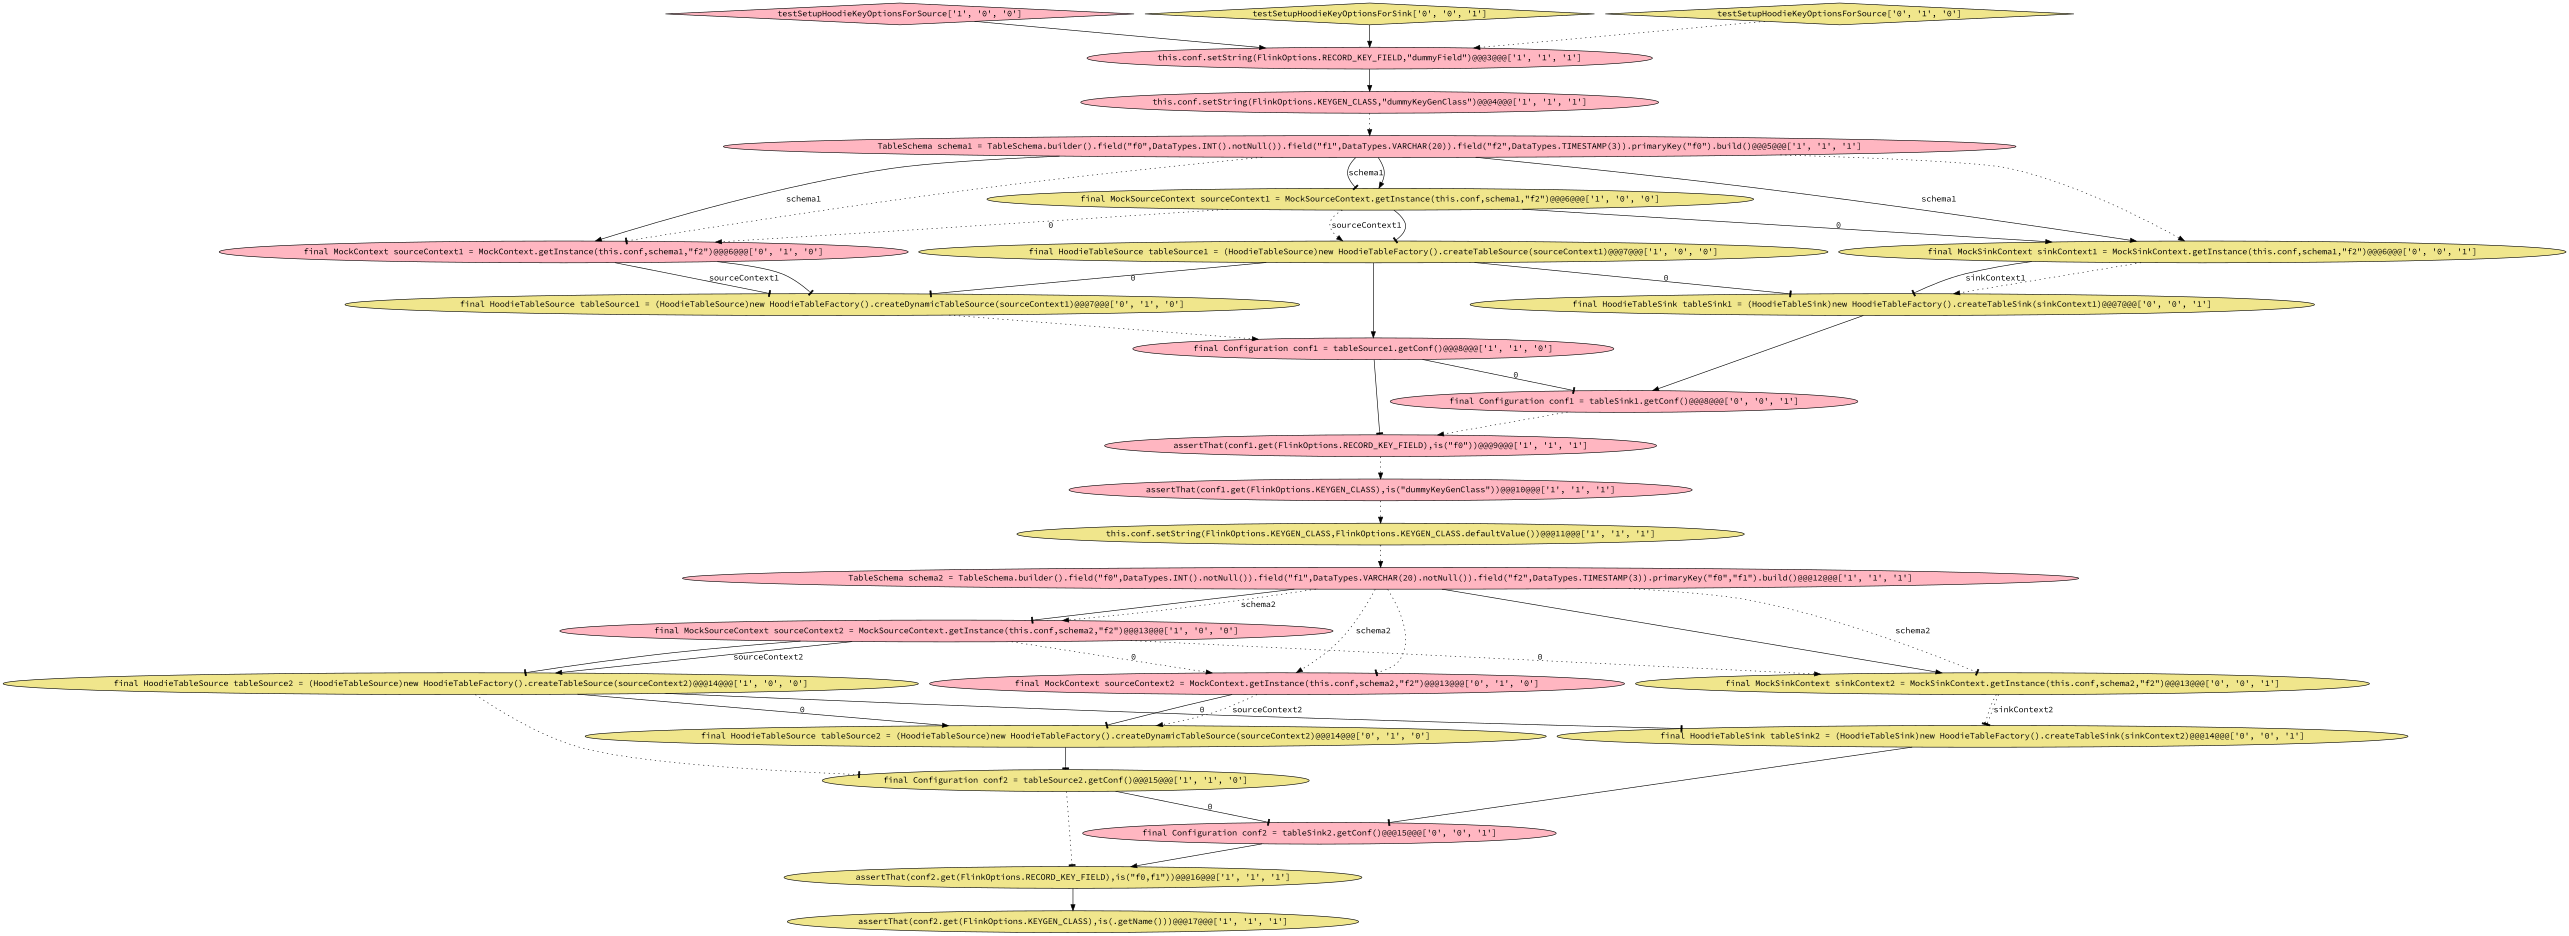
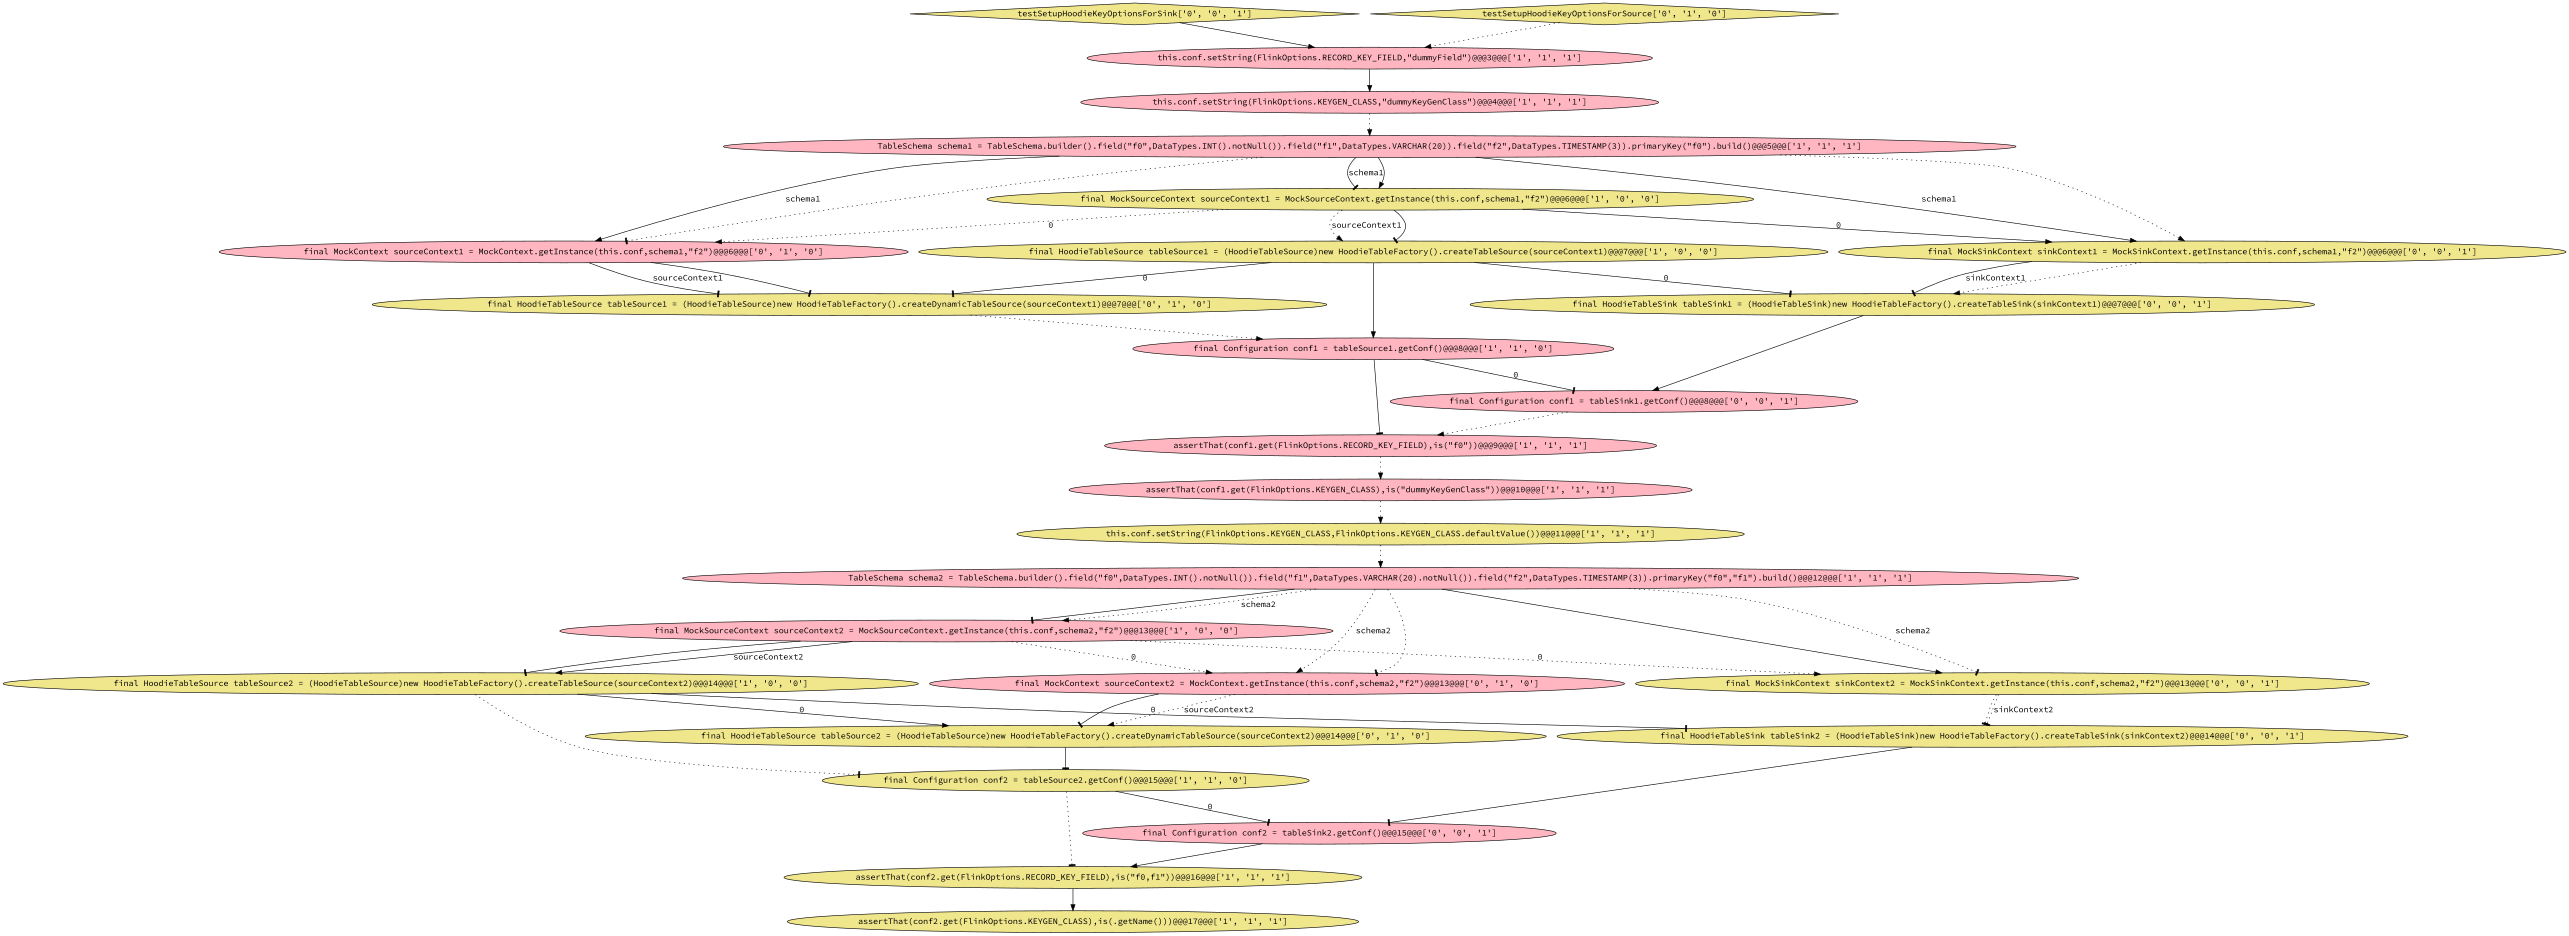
(900, 14) -> none
